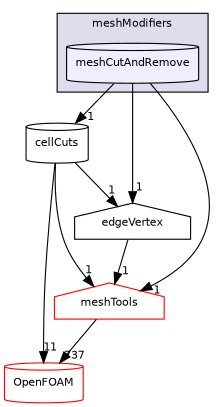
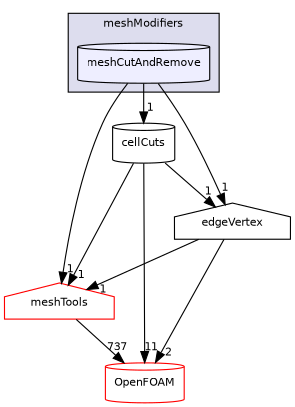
none -> (193, 296)
